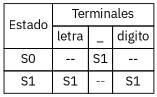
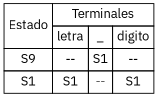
(28, 59) -> (28, 59)
